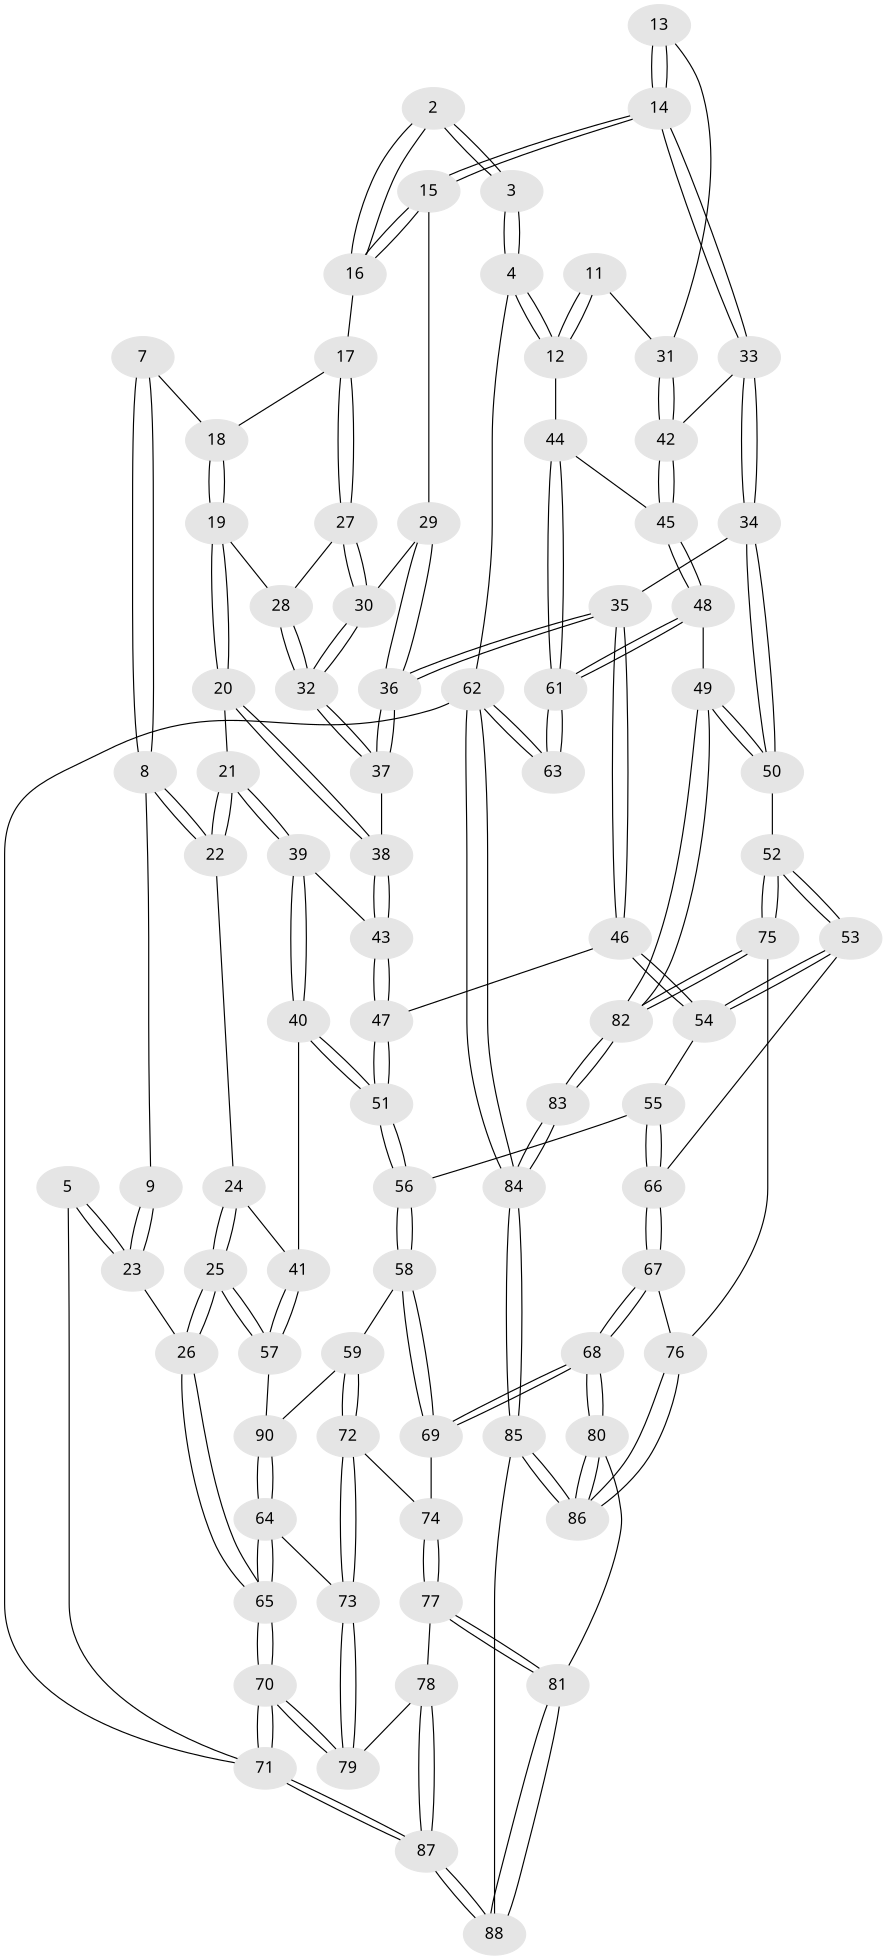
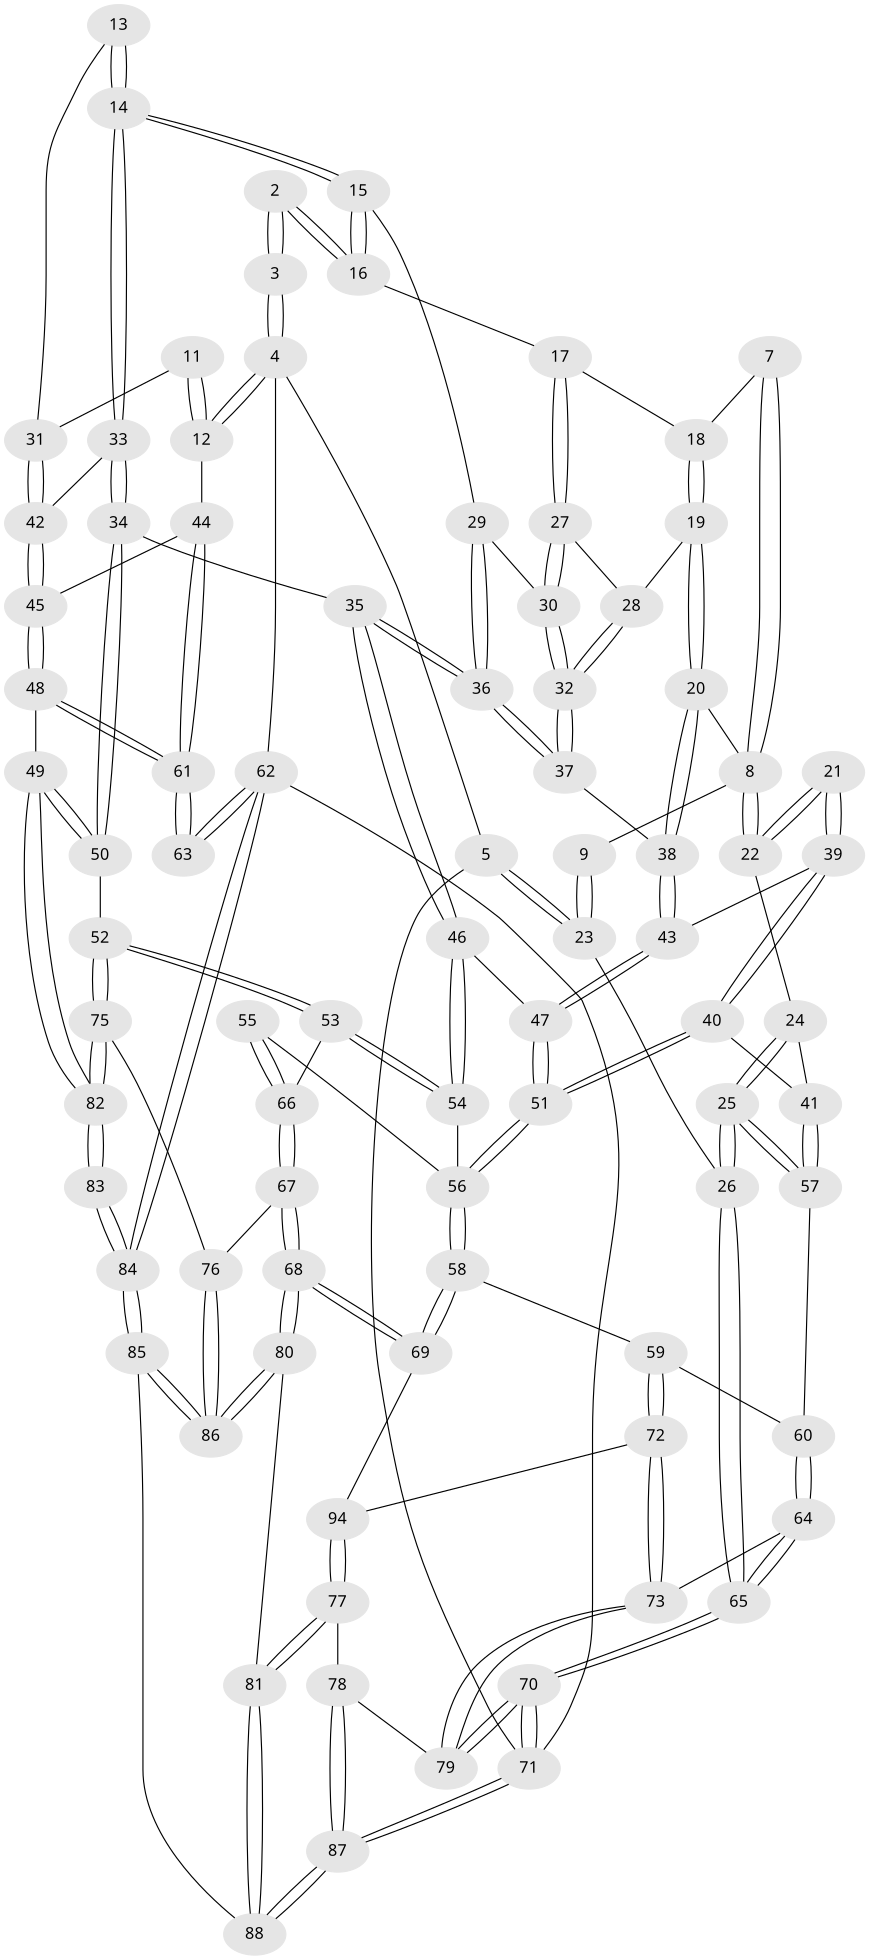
none -> (401, 598)
(226, 731) -> (723, 731)
(679, 1063) -> (458, 1146)
(265, 1436) -> (803, 1436)
(431, 1519) -> (338, 1519)
